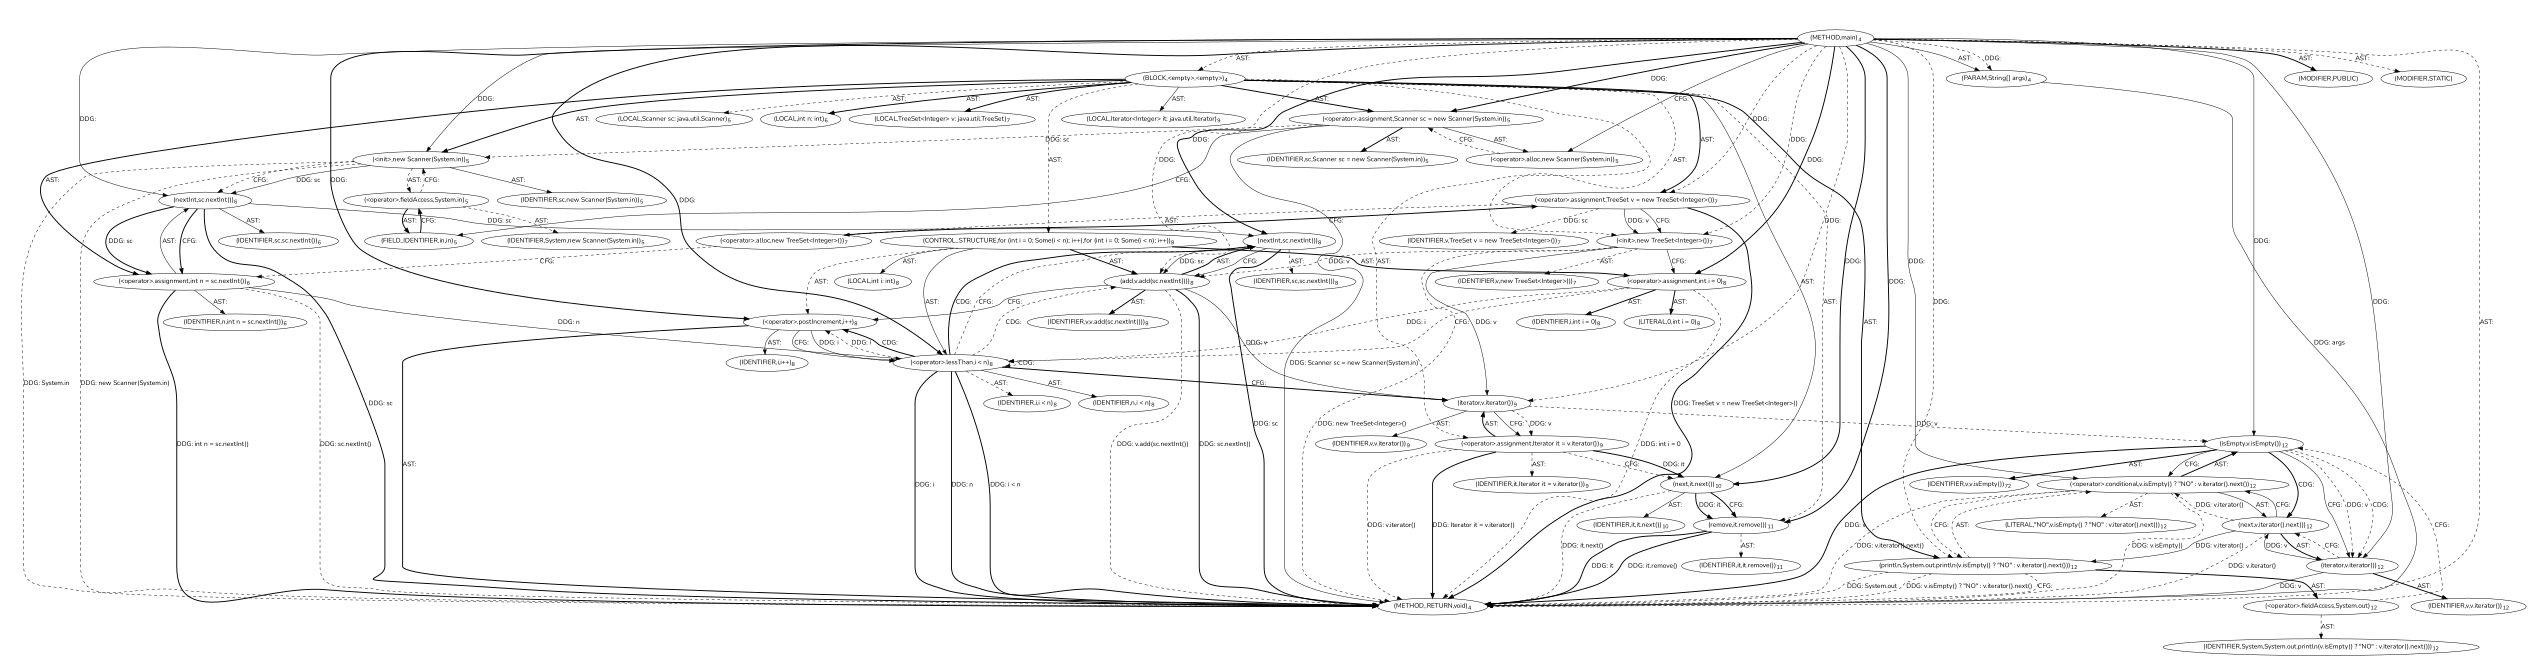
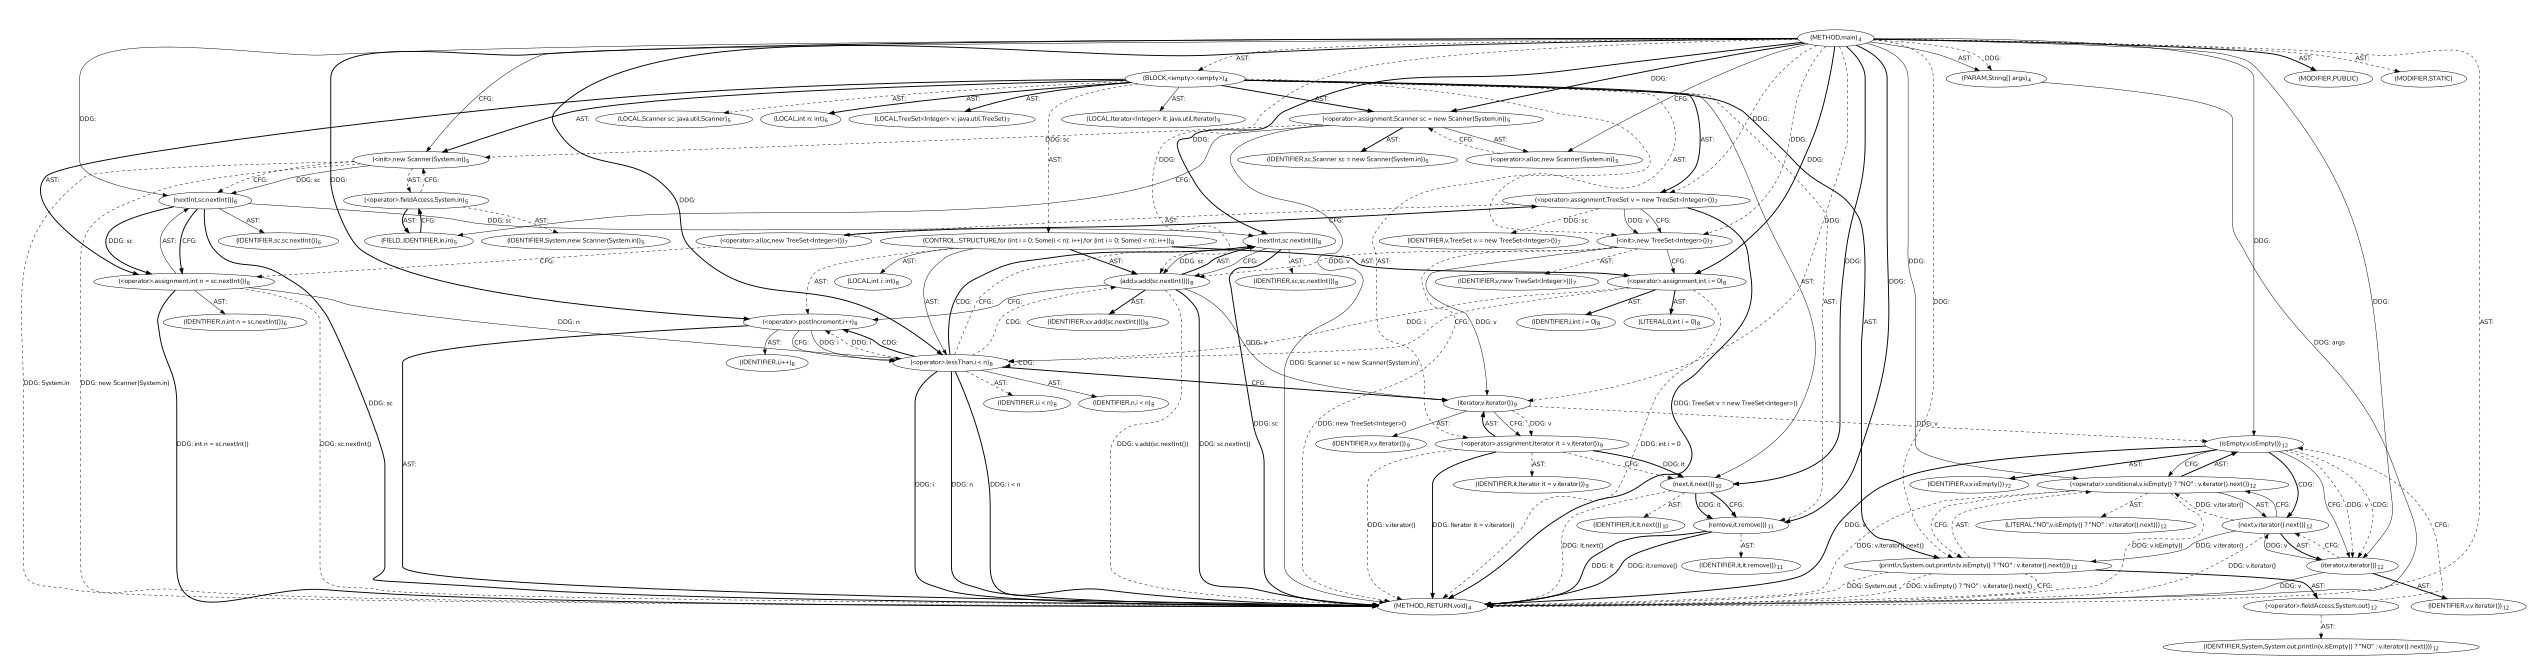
(487, 99) -> (487, 99)
(582, 201) -> none
(1666, 504) -> (1666, 504)
